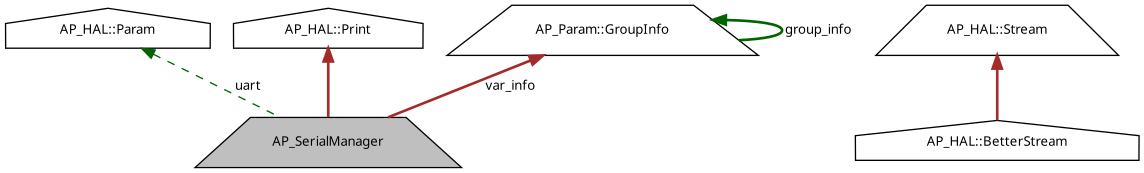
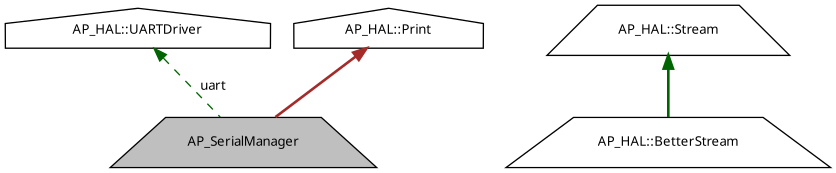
(108, 30) -> (138, 30)
(603, 30) -> none
(997, 95) -> (668, 93)
(997, 142) -> (668, 142)
